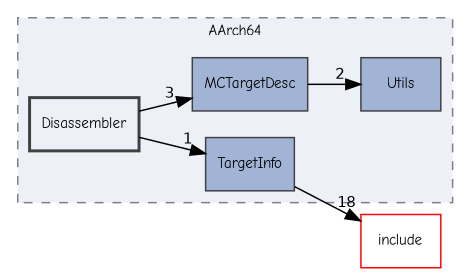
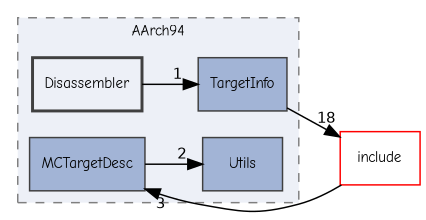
(235, 32) -> (158, 32)
(158, 107) -> (252, 211)
